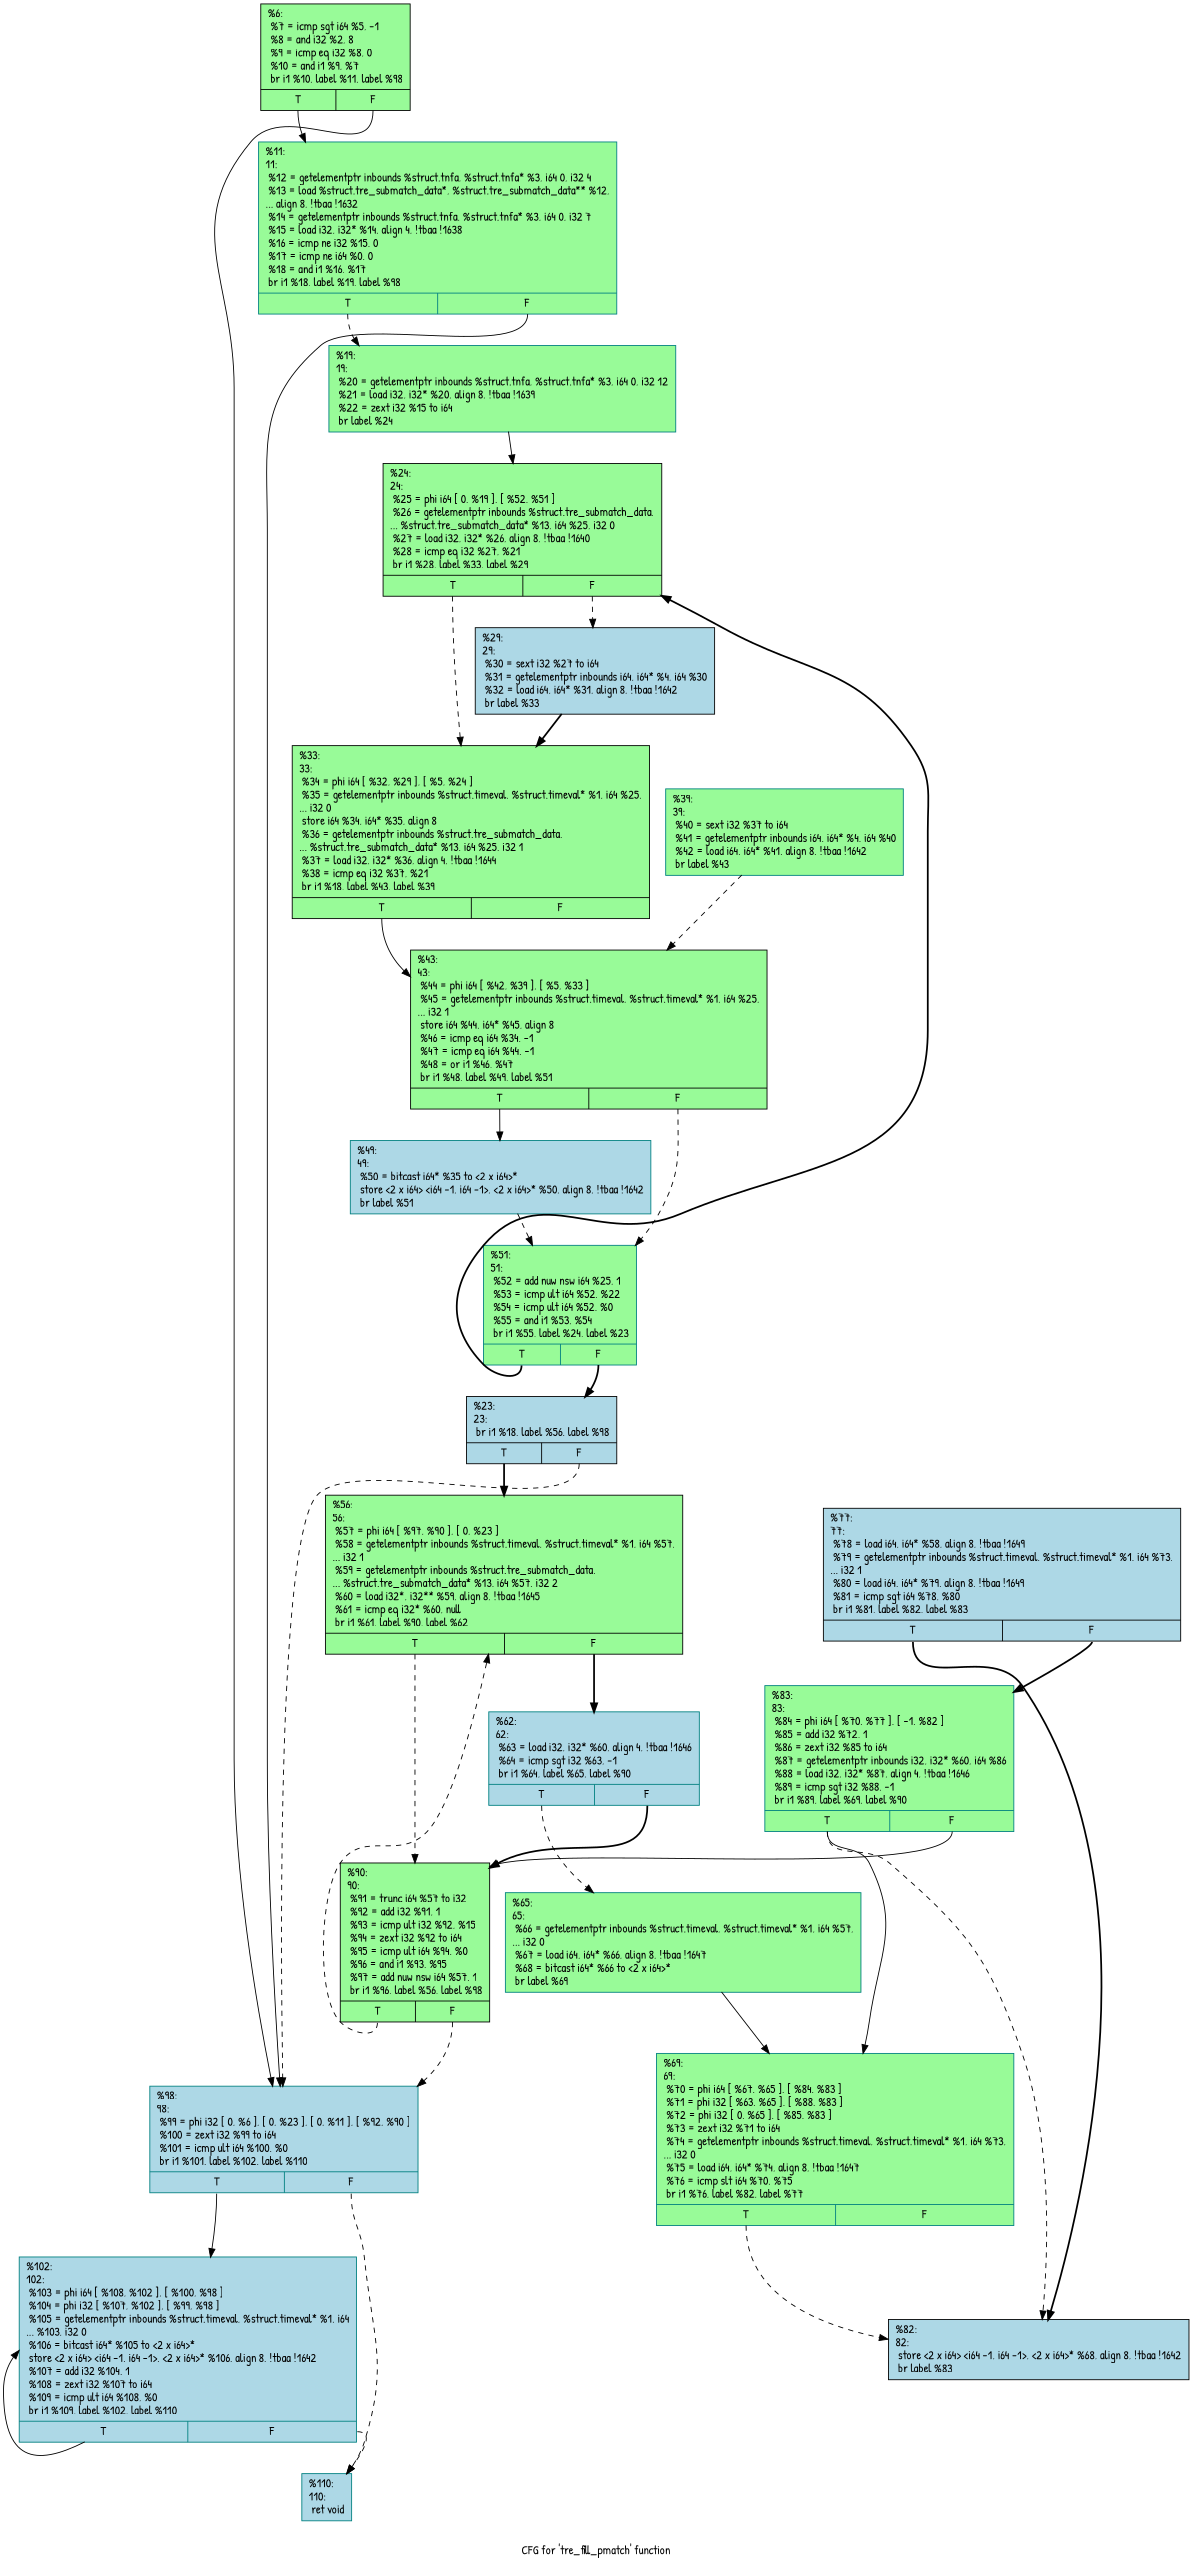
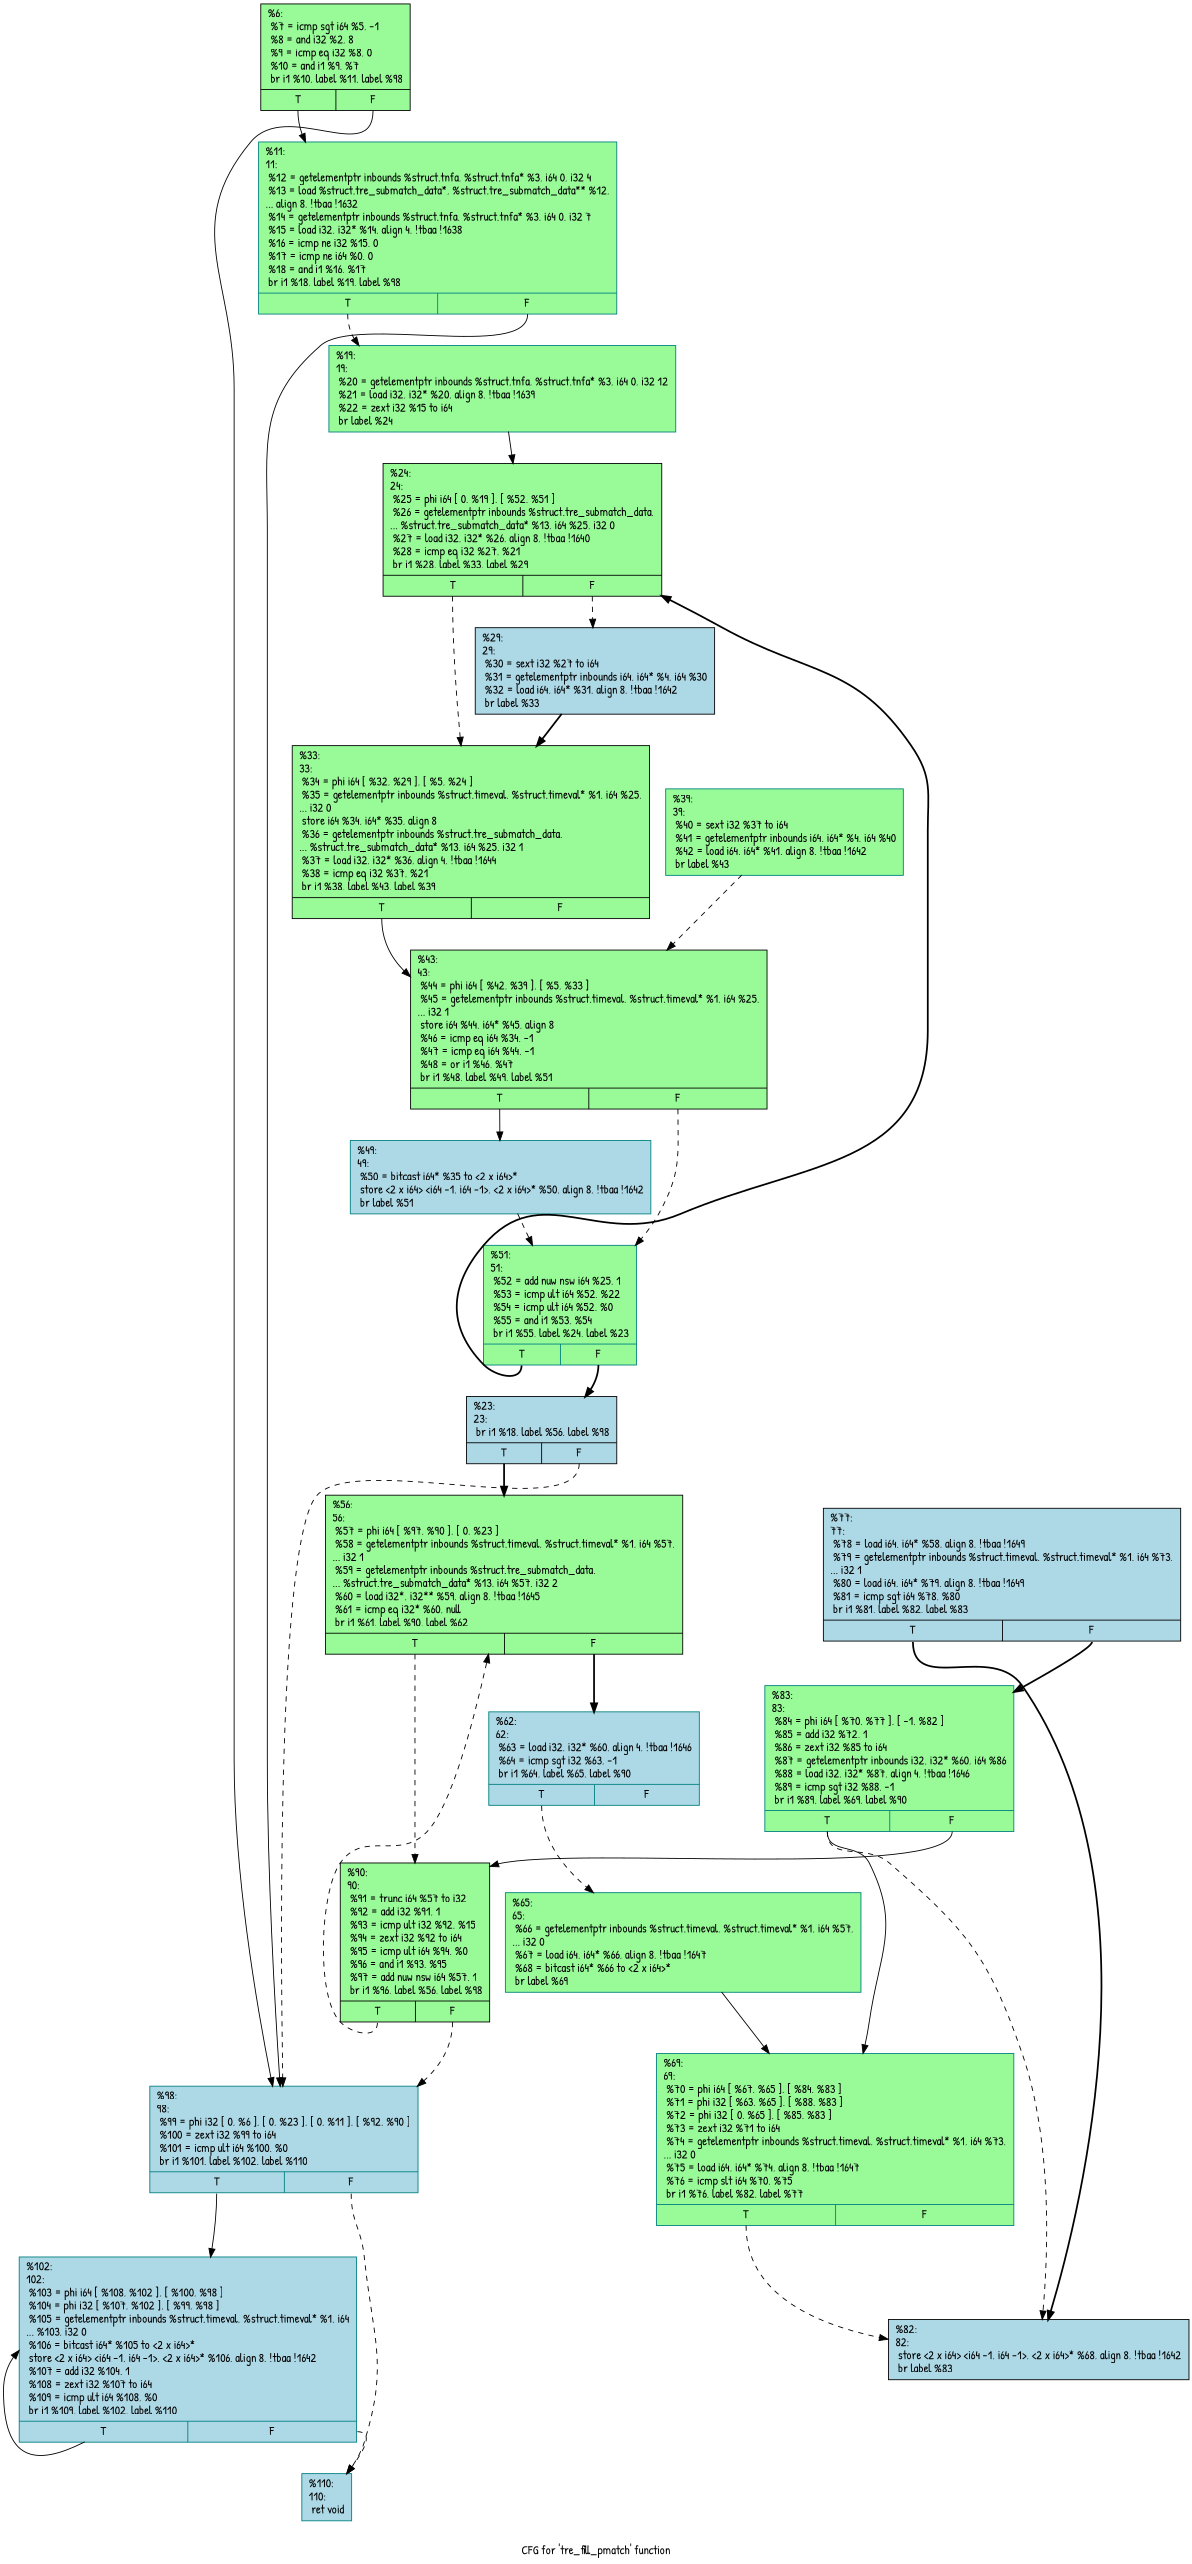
(367, 887) -> (368, 887)
(584, 1848) -> none
